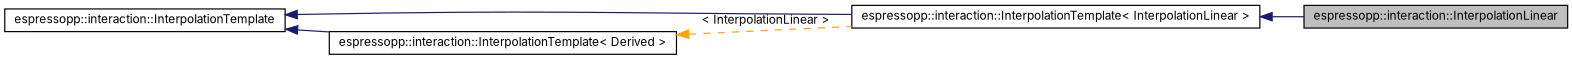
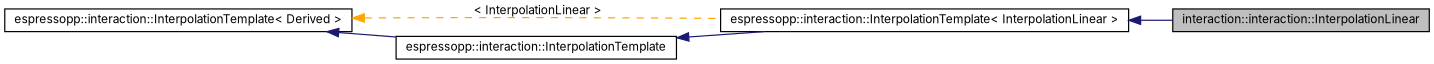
(1436, 17) -> (1301, 20)
(313, 31) -> (368, 35)
